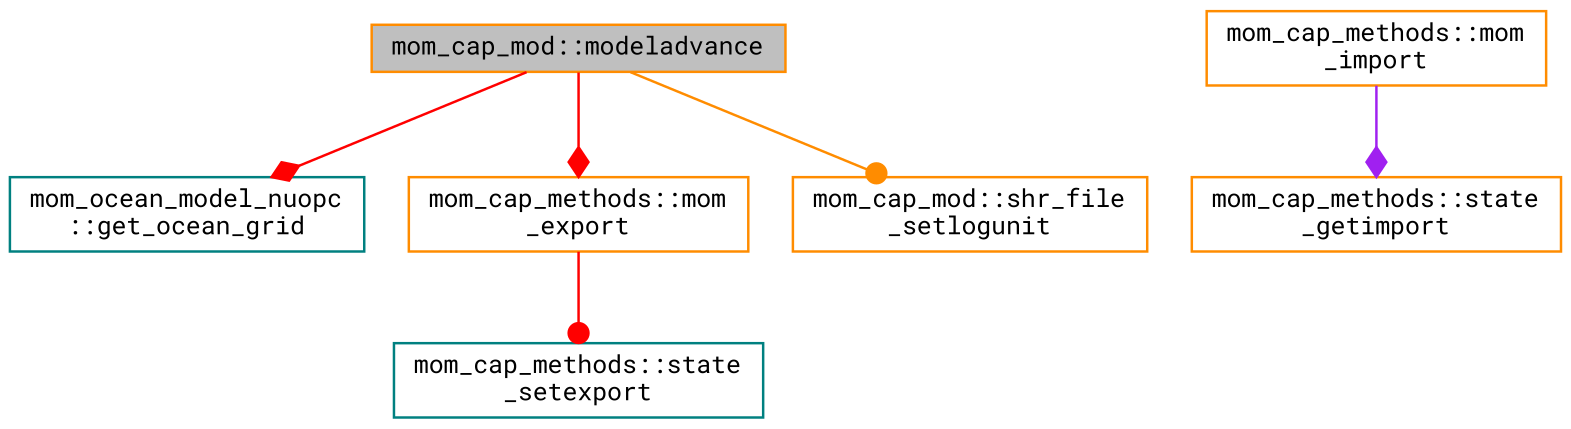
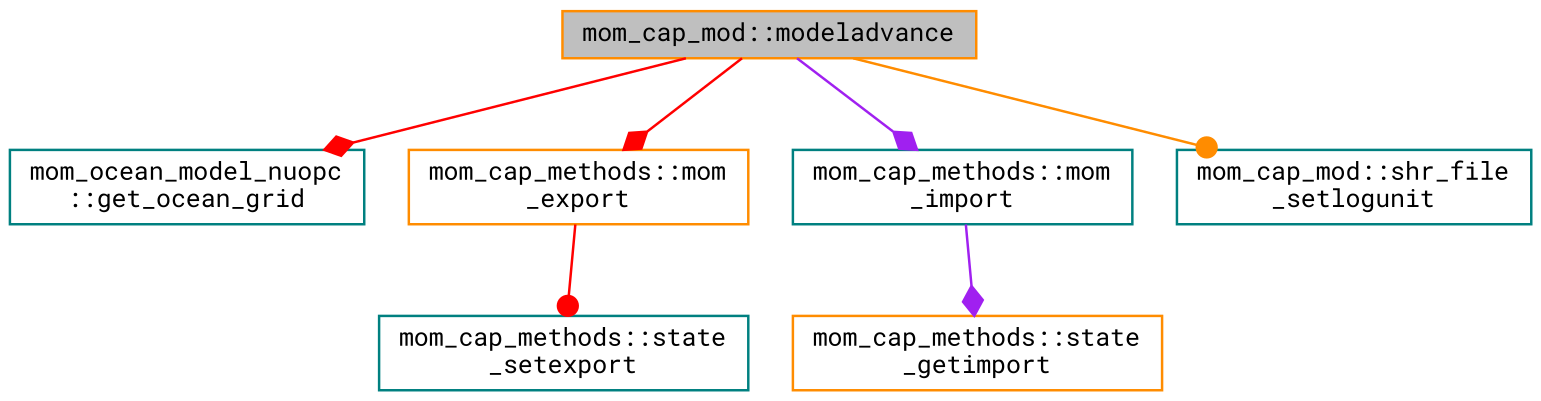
(1376, 48) -> (963, 187)
none -> (845, 95)
(970, 214) -> (1354, 187)
